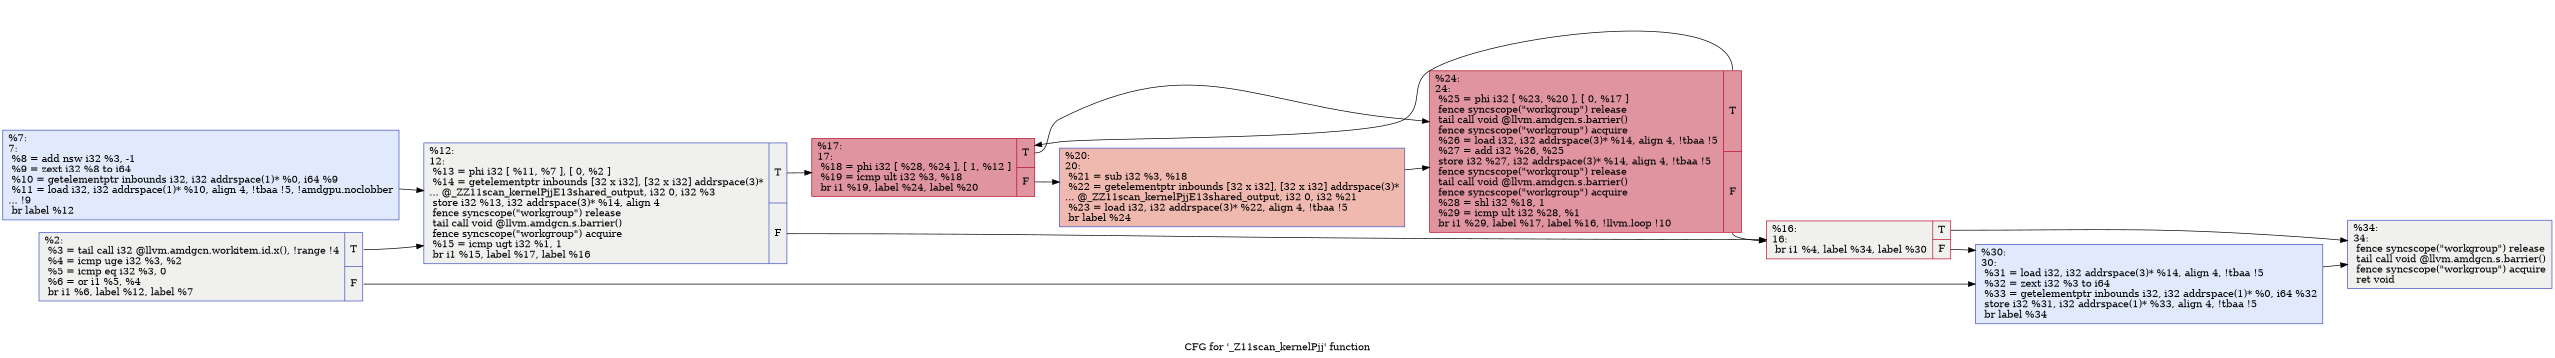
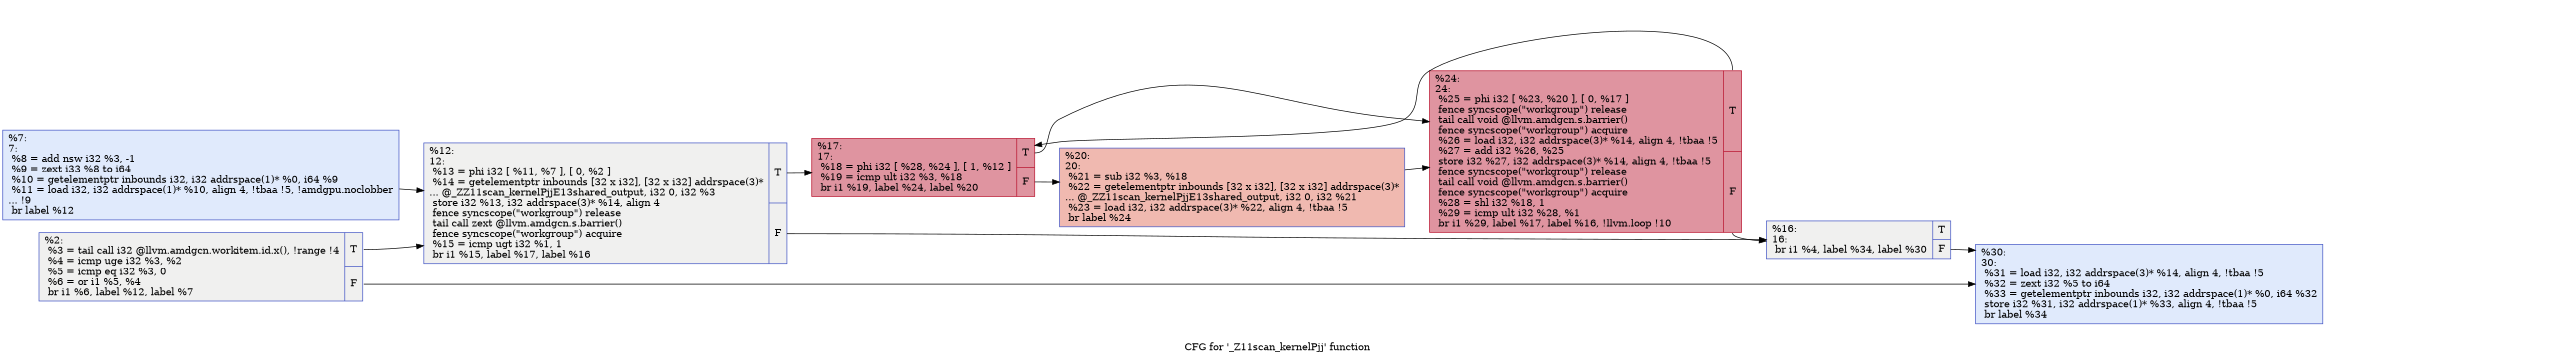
(70, 170) -> (70, 170)
(526, 224) -> (526, 224)
(1859, 240) -> (1859, 240)
(2450, 254) -> none
(2046, 284) -> (2046, 284)
